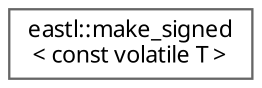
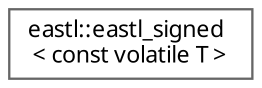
(131, 44) -> (131, 44)
